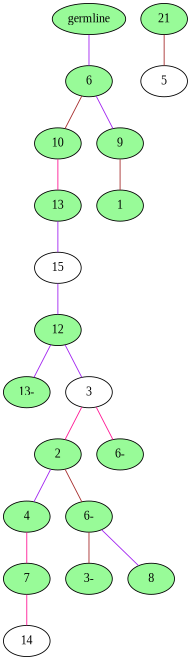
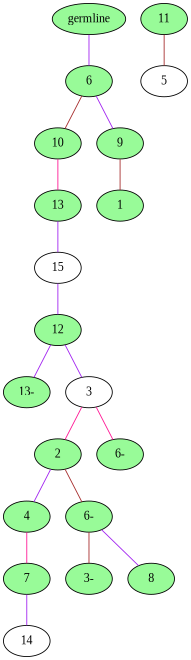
(164, 19) -> (164, 19)
(27, 610) -> (27, 610)
